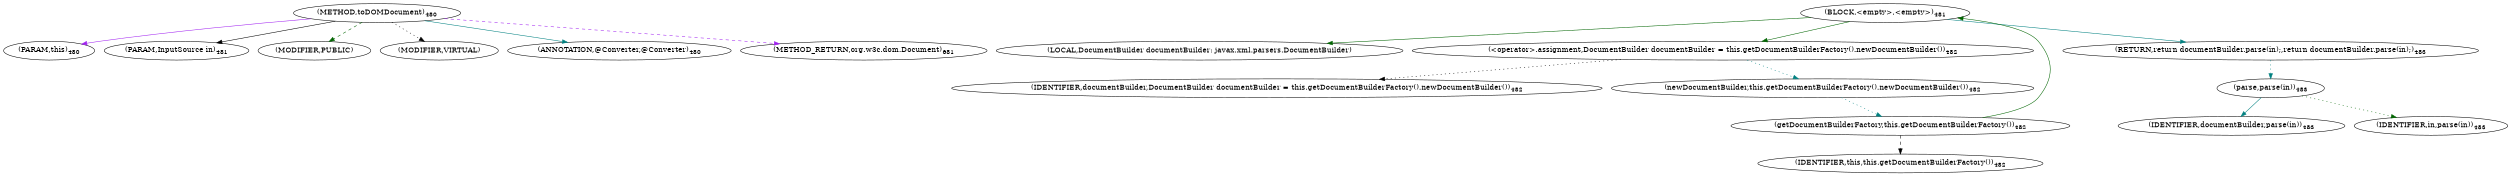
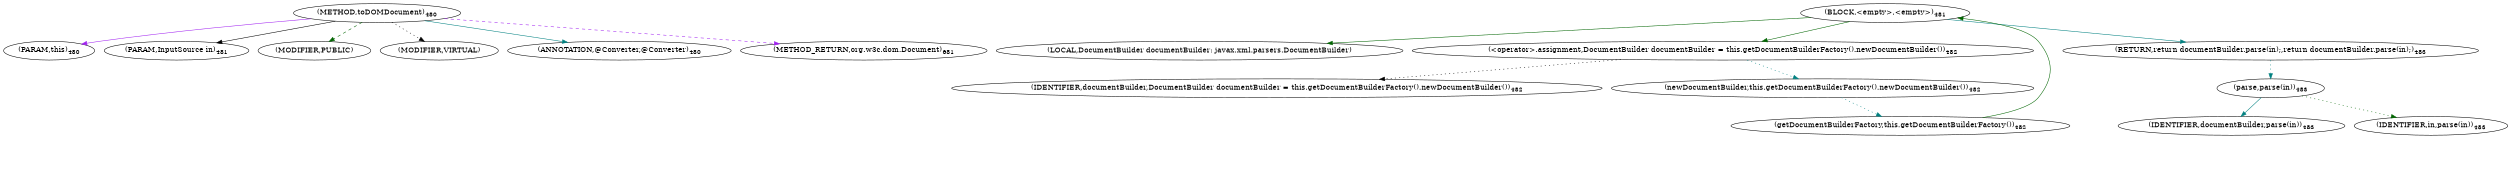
(1900, 163) -> none
